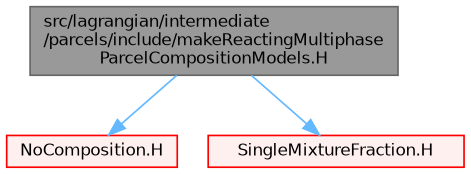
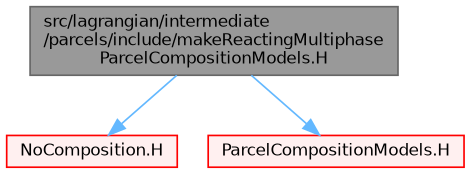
(336, 151) -> (336, 151)
